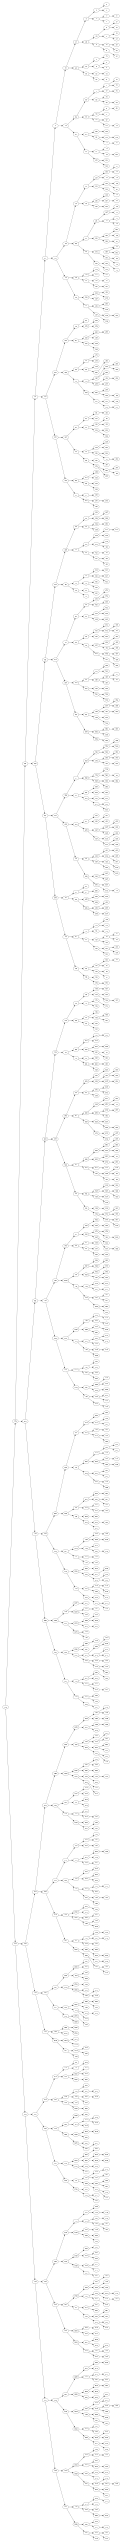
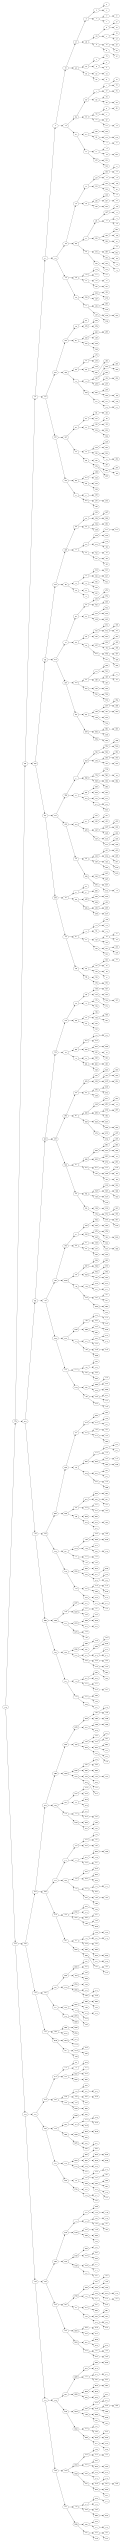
(106, 249) -> (101, 252)
